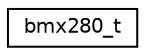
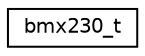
(73, 28) -> (73, 28)
